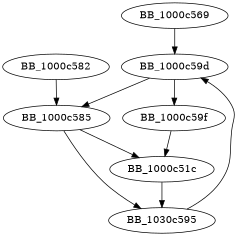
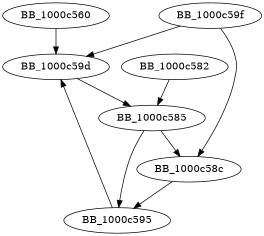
(175, 16) -> (56, 16)
(174, 89) -> (137, 40)
(162, 169) -> (189, 169)
(162, 220) -> (117, 220)
